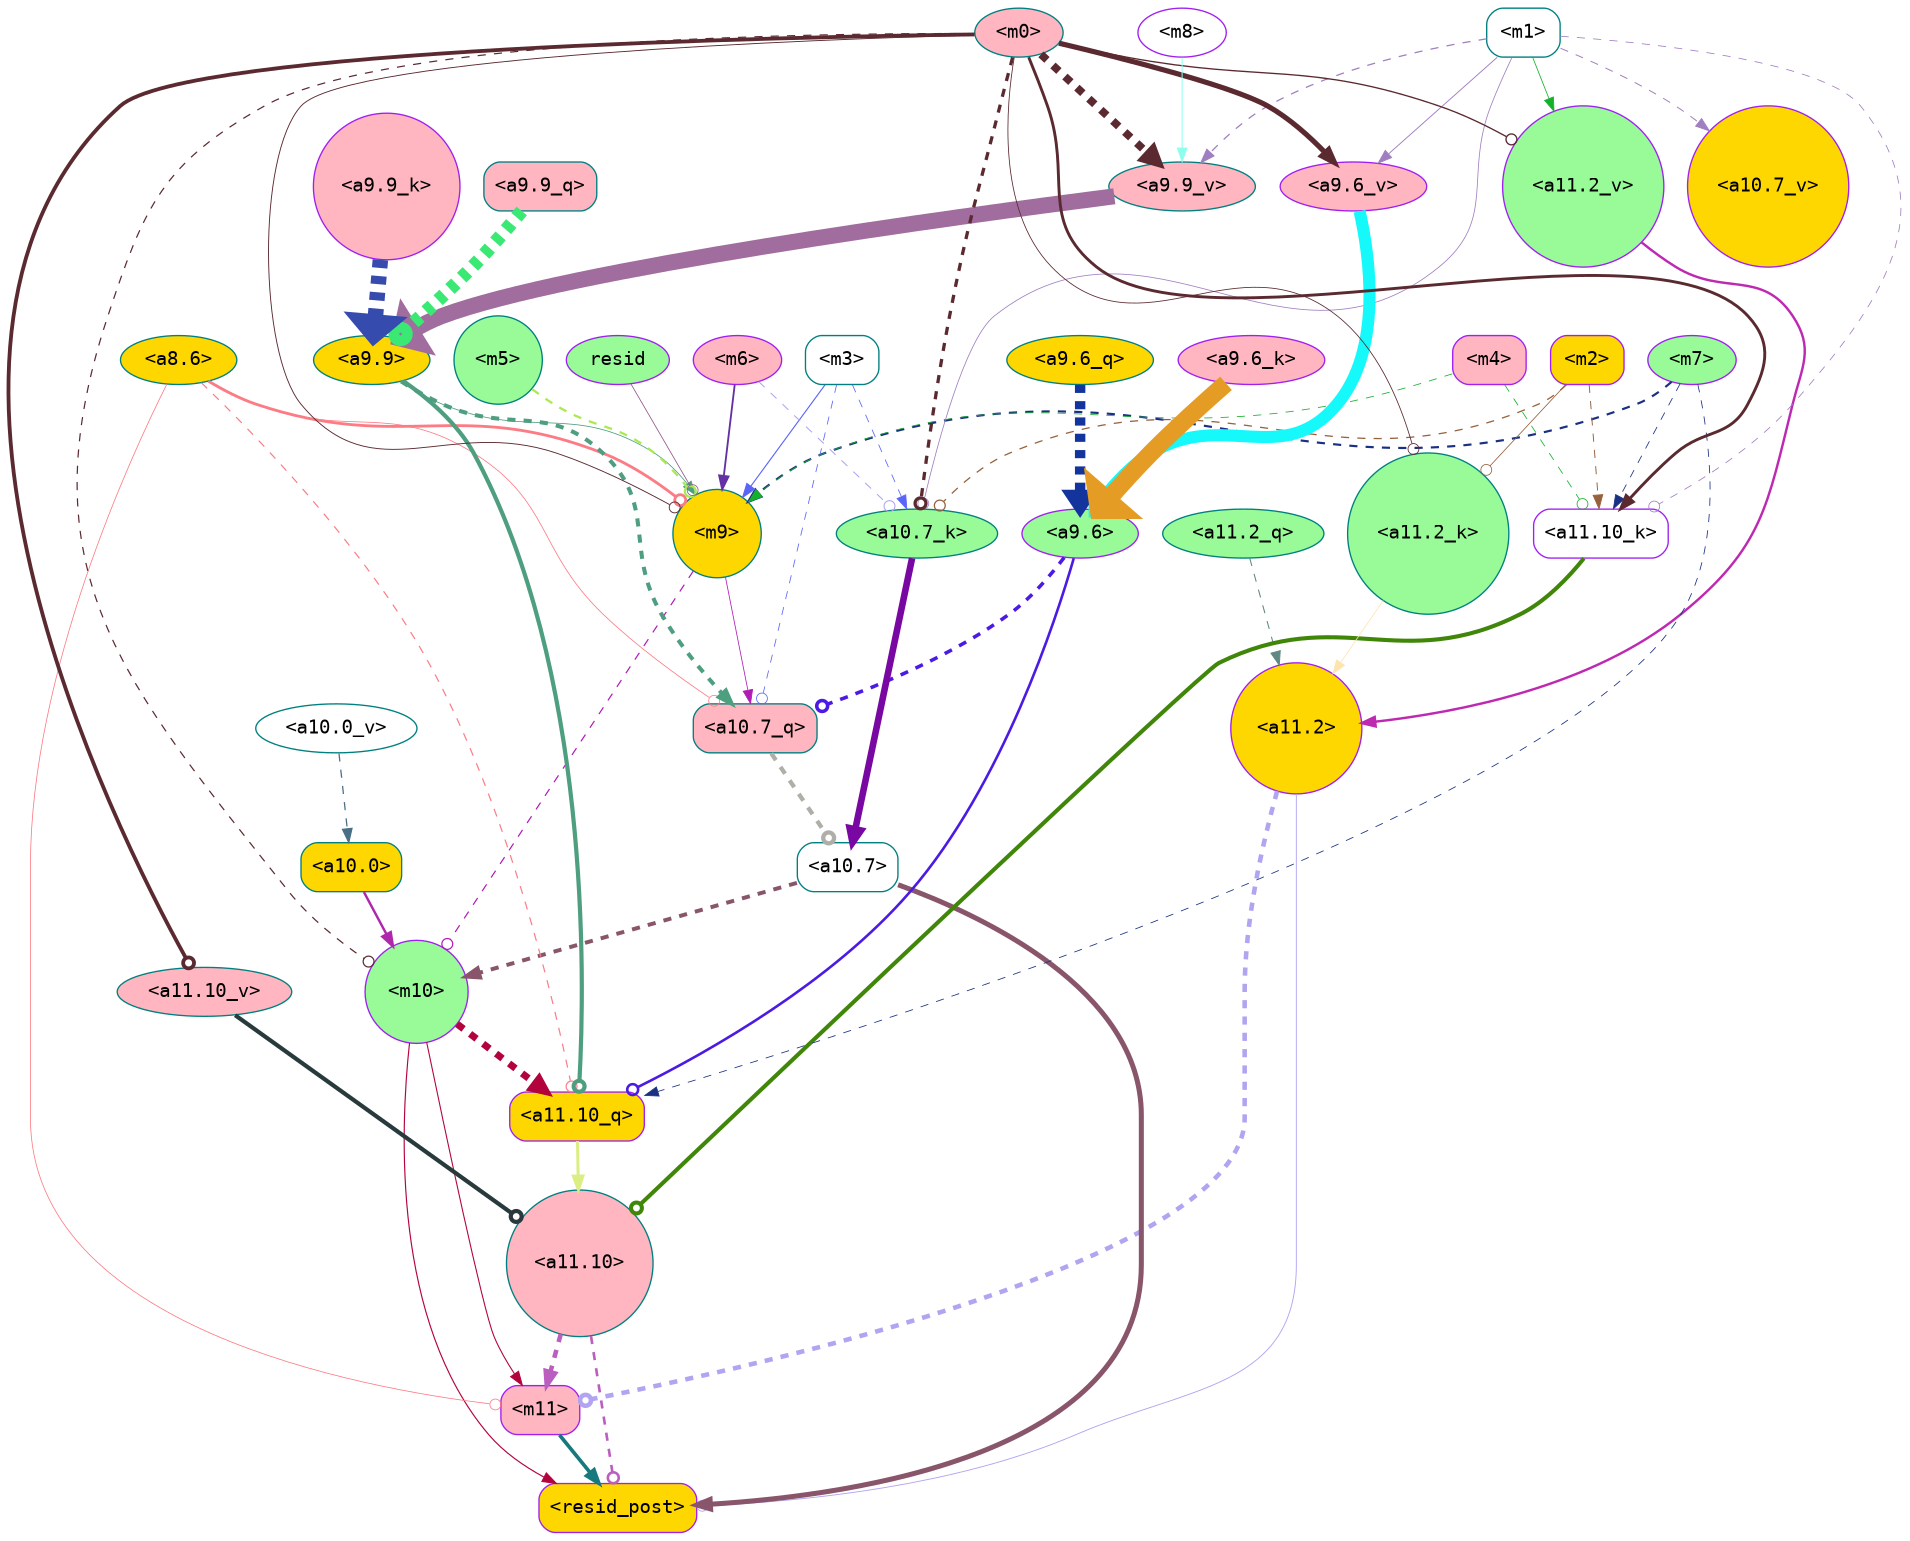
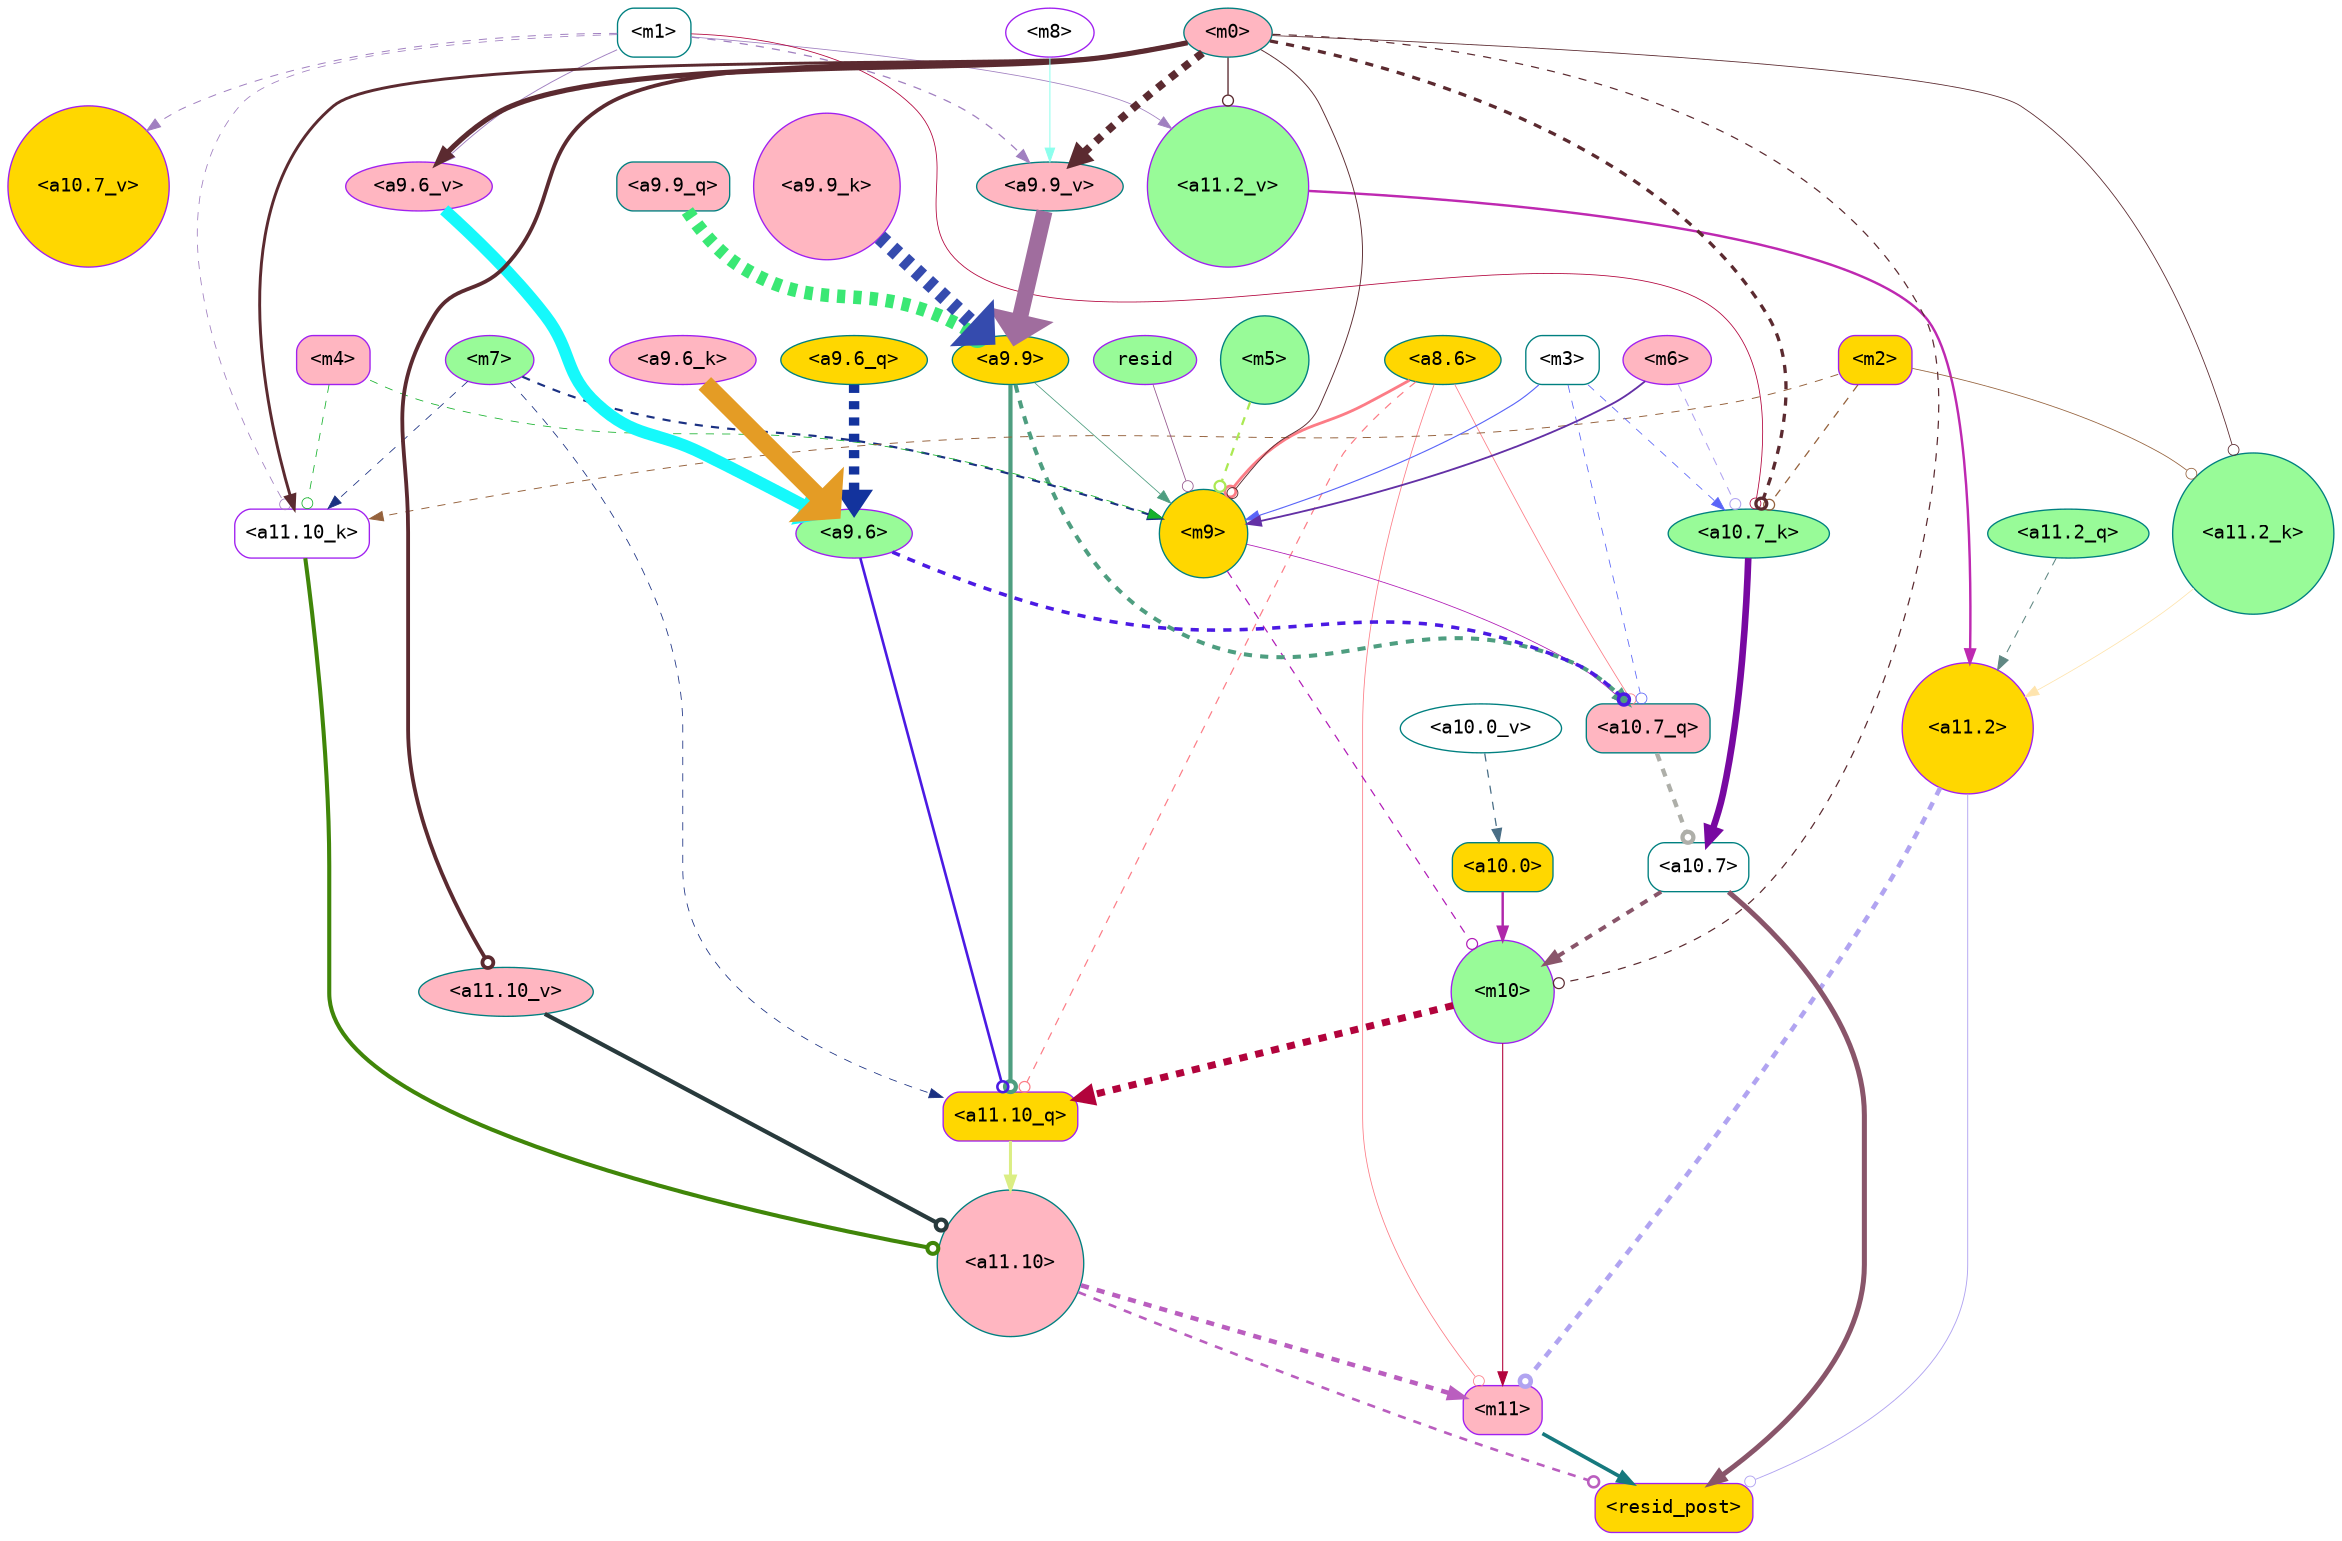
(1541, 78) -> (858, 53)
(1275, 305) -> (1234, 297)
(418, 1282) -> none
